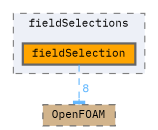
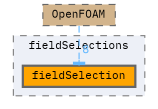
(79, 82) -> (79, 43)
